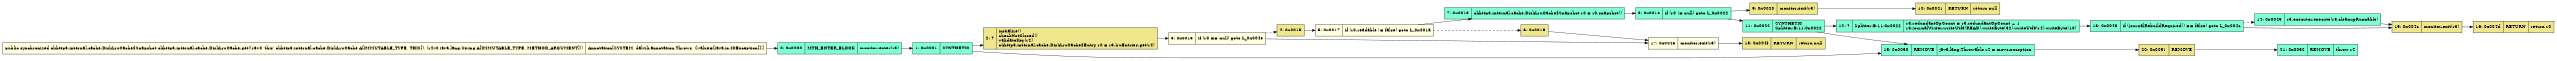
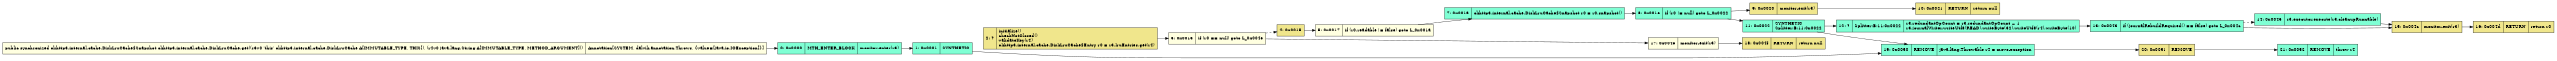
(1535, 30) -> none
(976, 46) -> none
